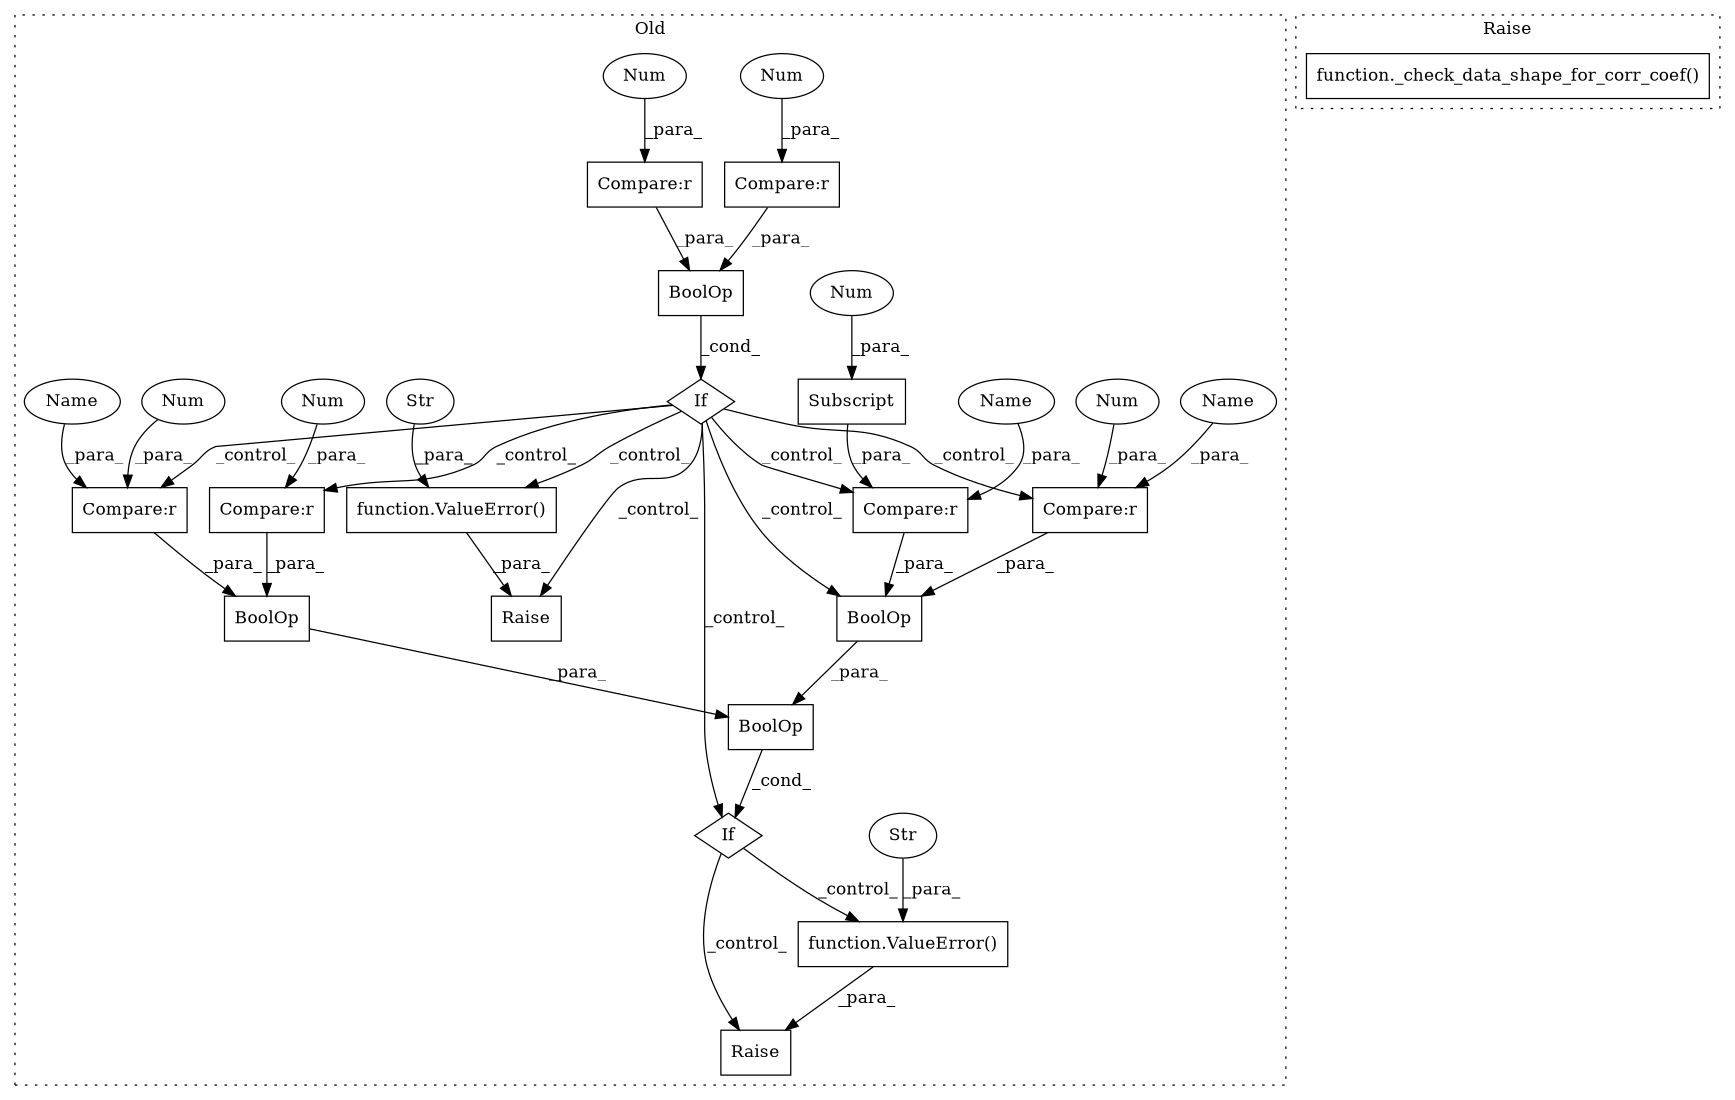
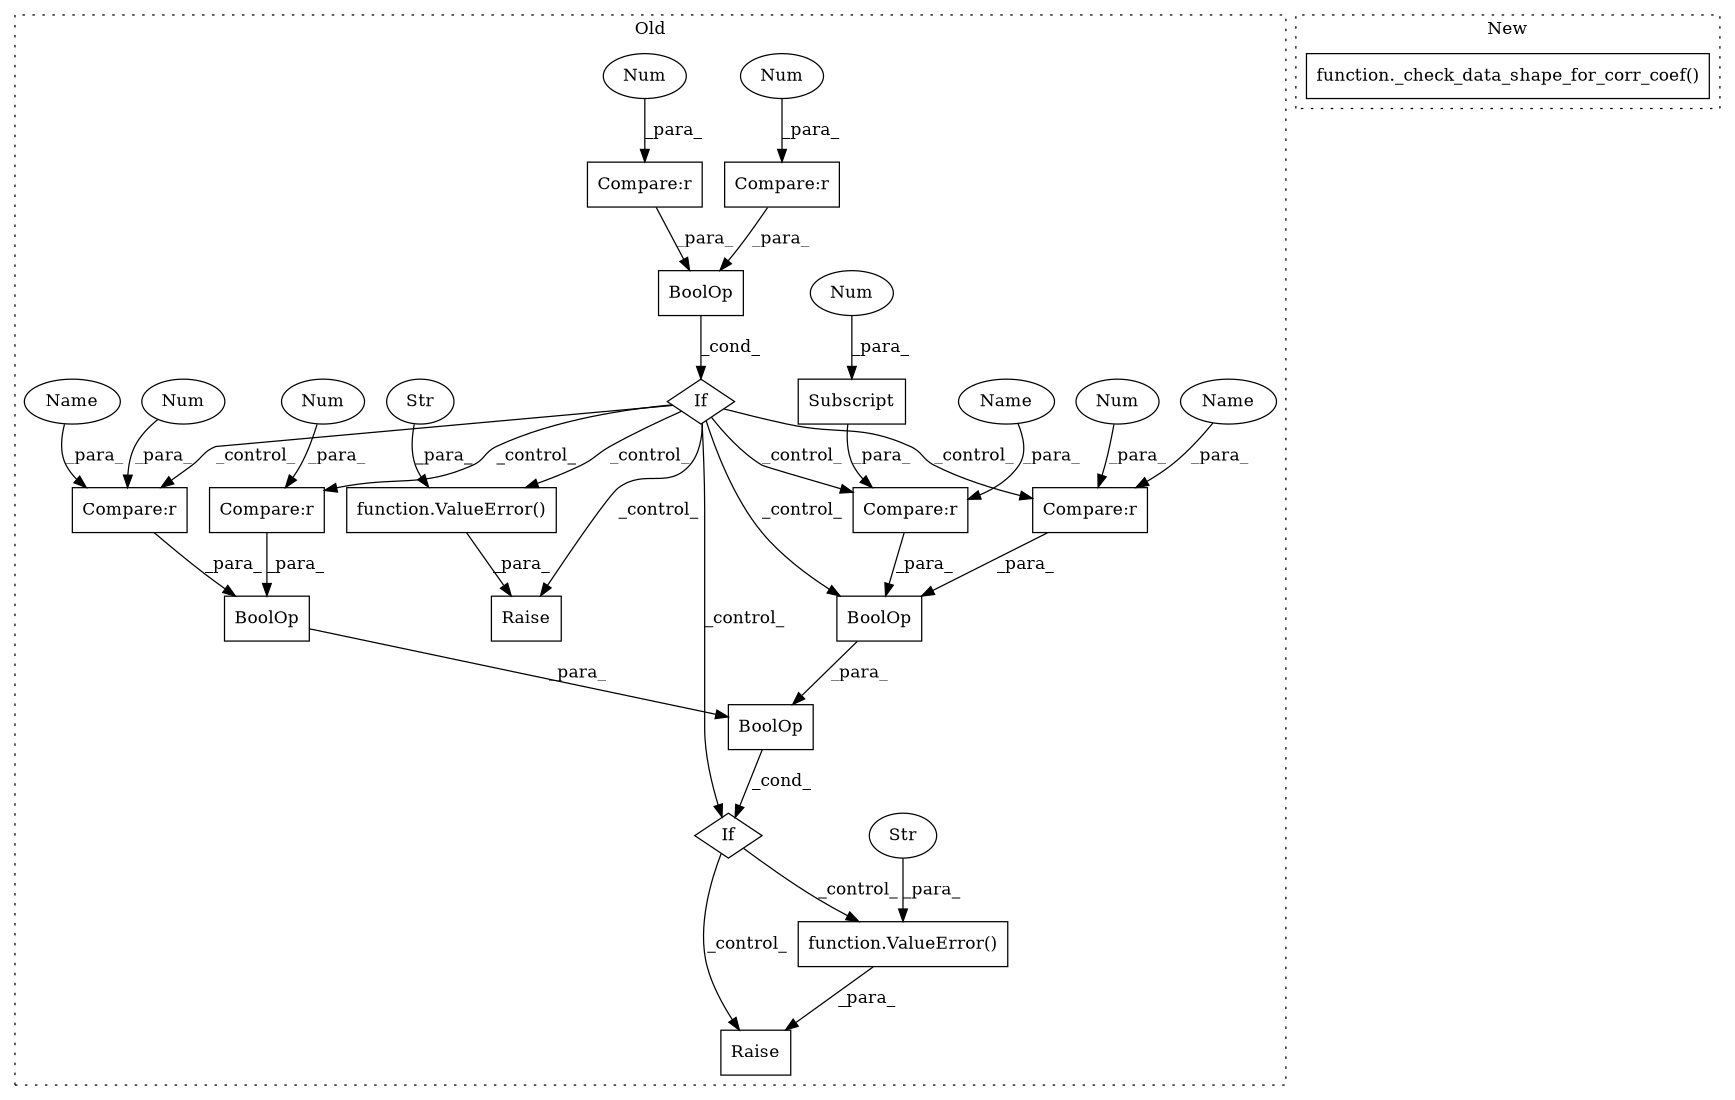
(1508, 29) -> (1508, 29)
